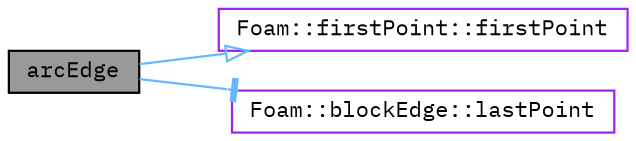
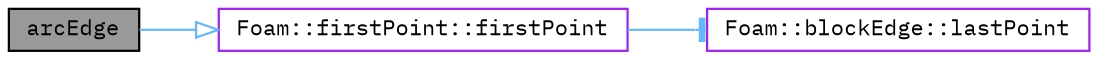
(183, 84) -> (661, 30)
